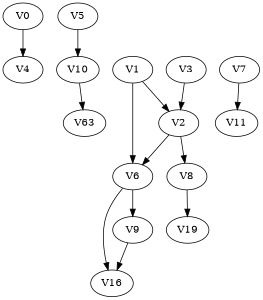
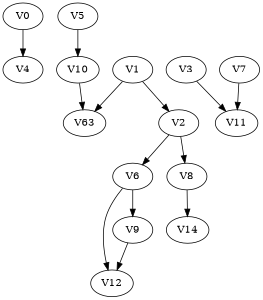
(183, 93) -> (209, 93)
(133, 119) -> (111, 94)
(188, 230) -> (188, 230)
(112, 283) -> (112, 283)
